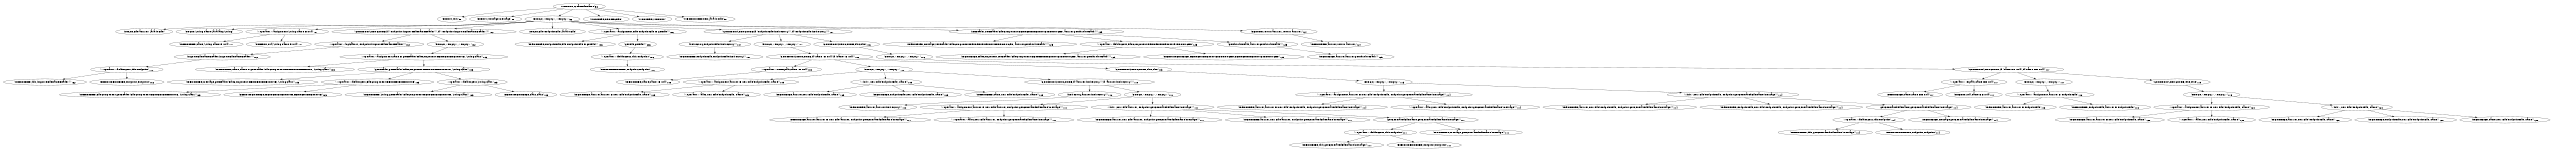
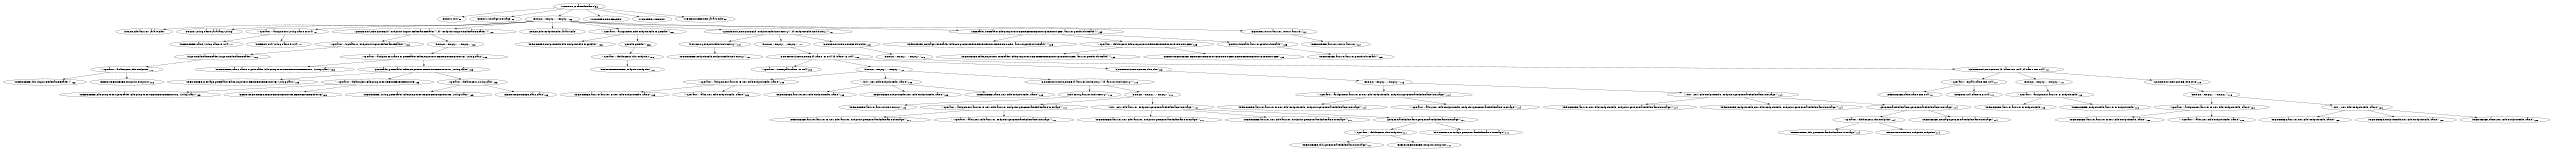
(648, 82) -> none
